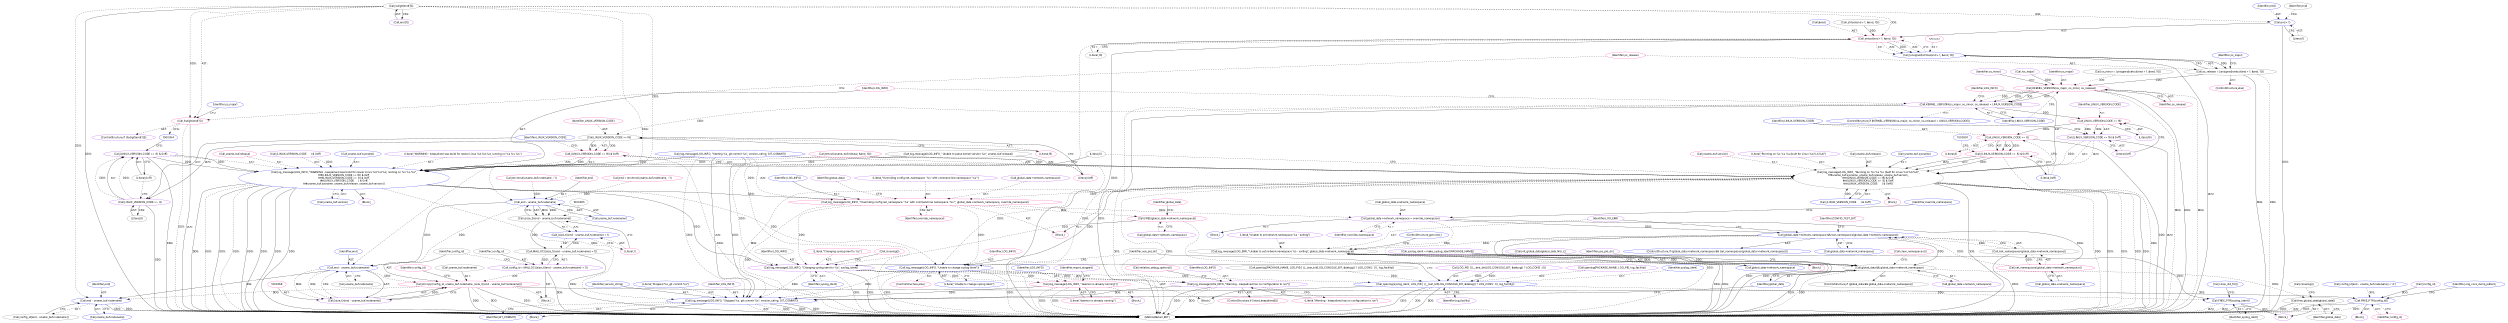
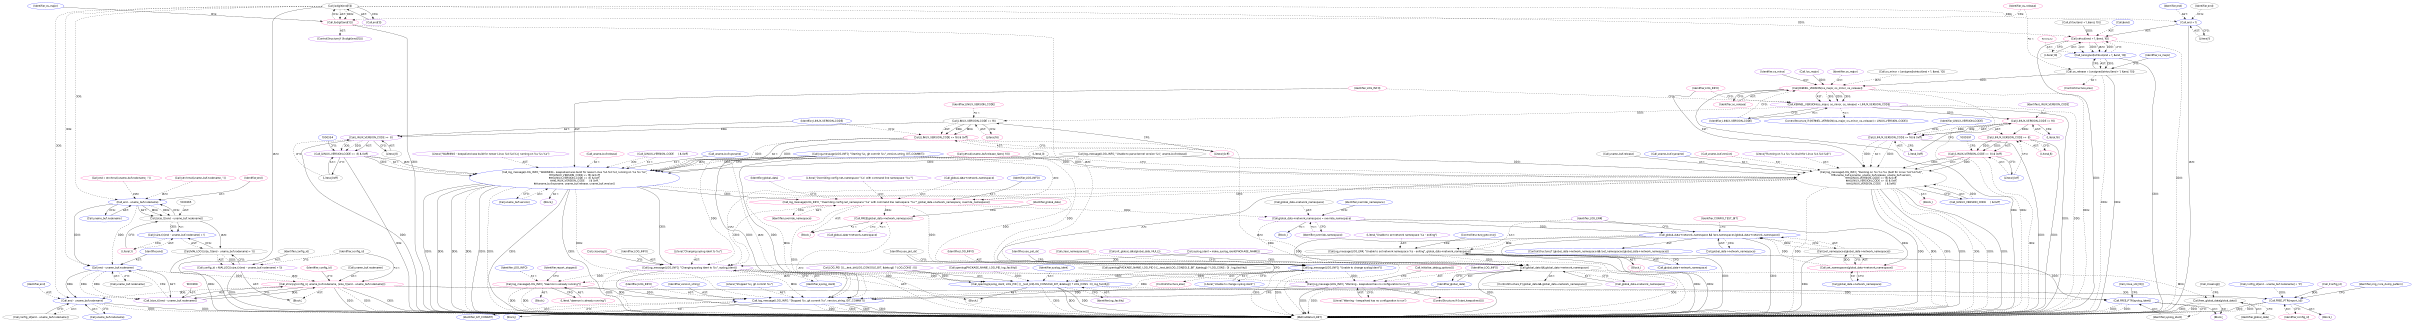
(174, 127) -> (332, 15)
(2371, 301) -> (2286, 301)
